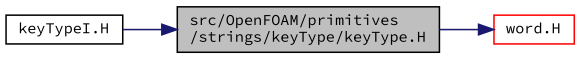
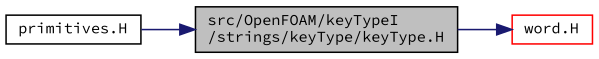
(64, 30) -> (73, 30)
(308, 30) -> (327, 30)
